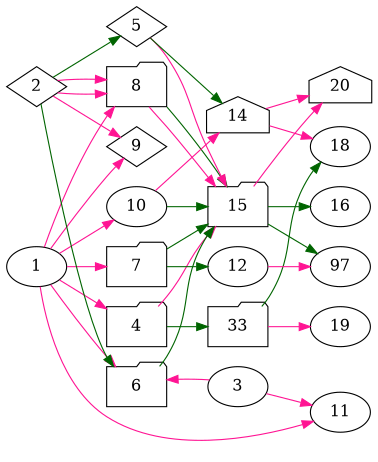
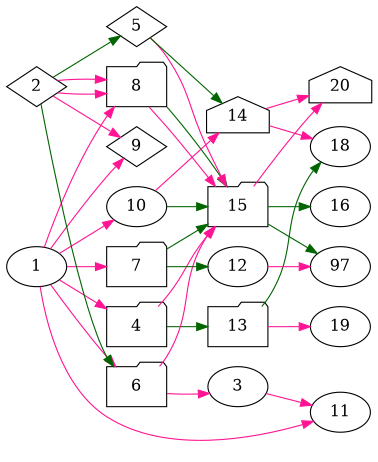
(186, 302) -> (186, 302)
(238, 327) -> (238, 327)
(194, 379) -> (183, 394)
